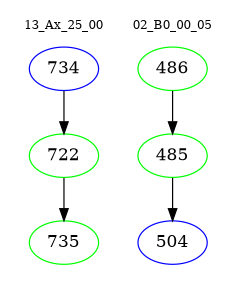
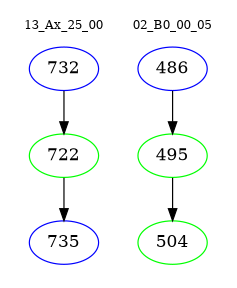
(64, 69) -> (64, 69)
(173, 69) -> (173, 69)
(173, 156) -> (173, 156)
(64, 243) -> (64, 243)
(173, 243) -> (173, 243)
